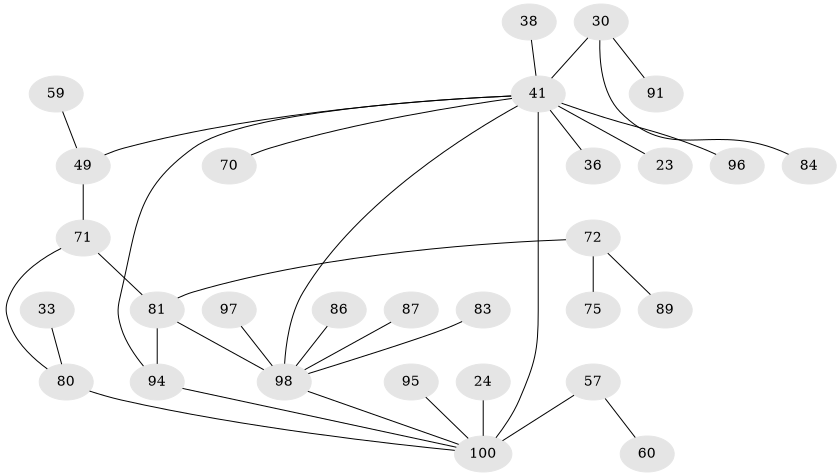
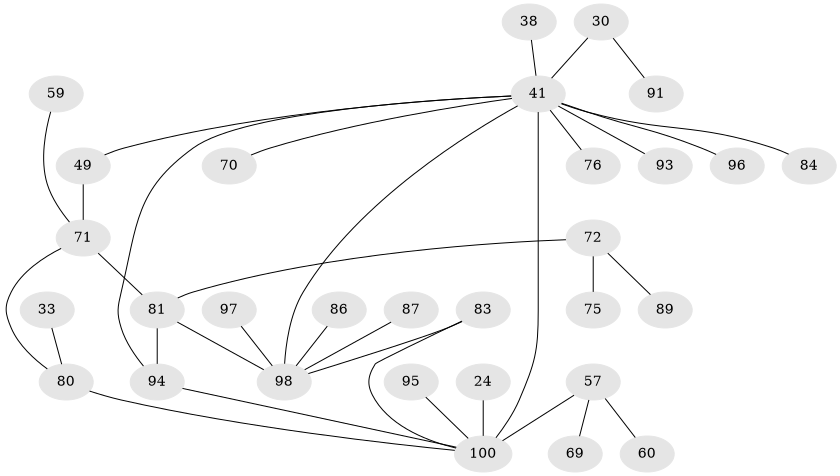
(70, 130) -> (44, 170)
(702, 140) -> (675, 128)
(593, 166) -> (593, 166)
(665, 166) -> (665, 166)
(383, 418) -> (369, 382)
none -> (575, 454)
